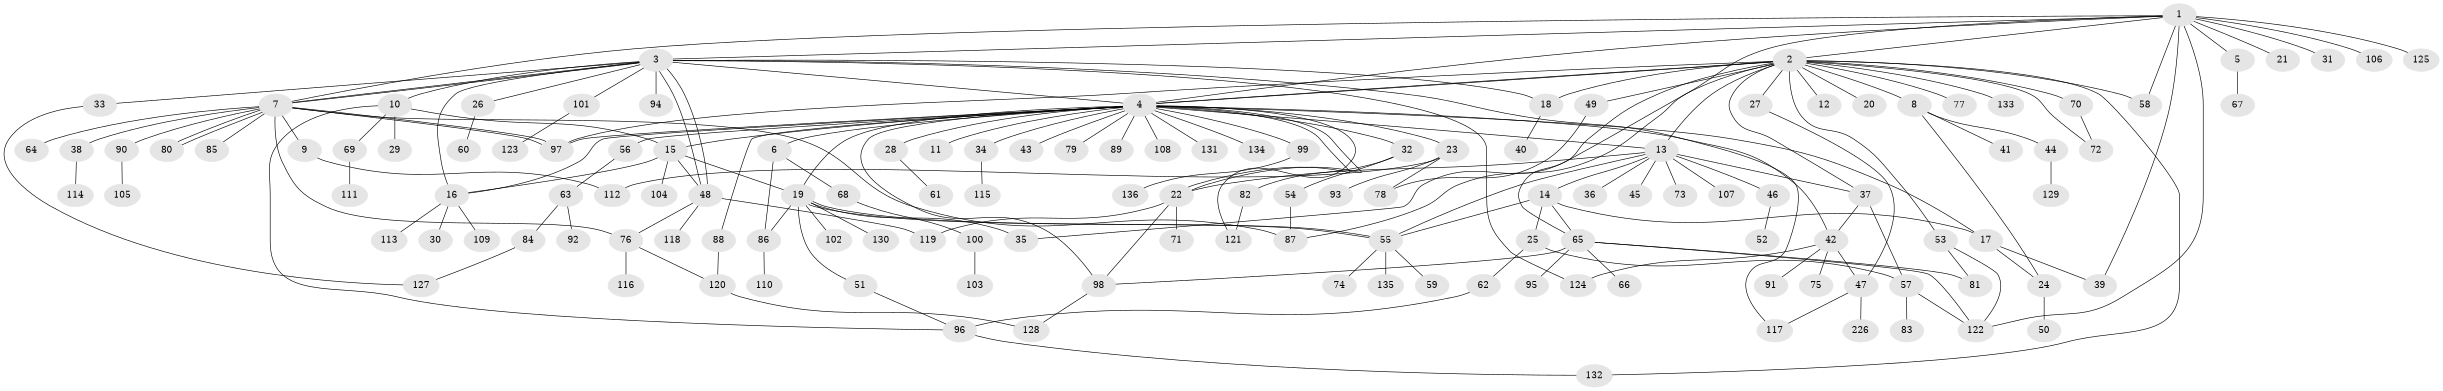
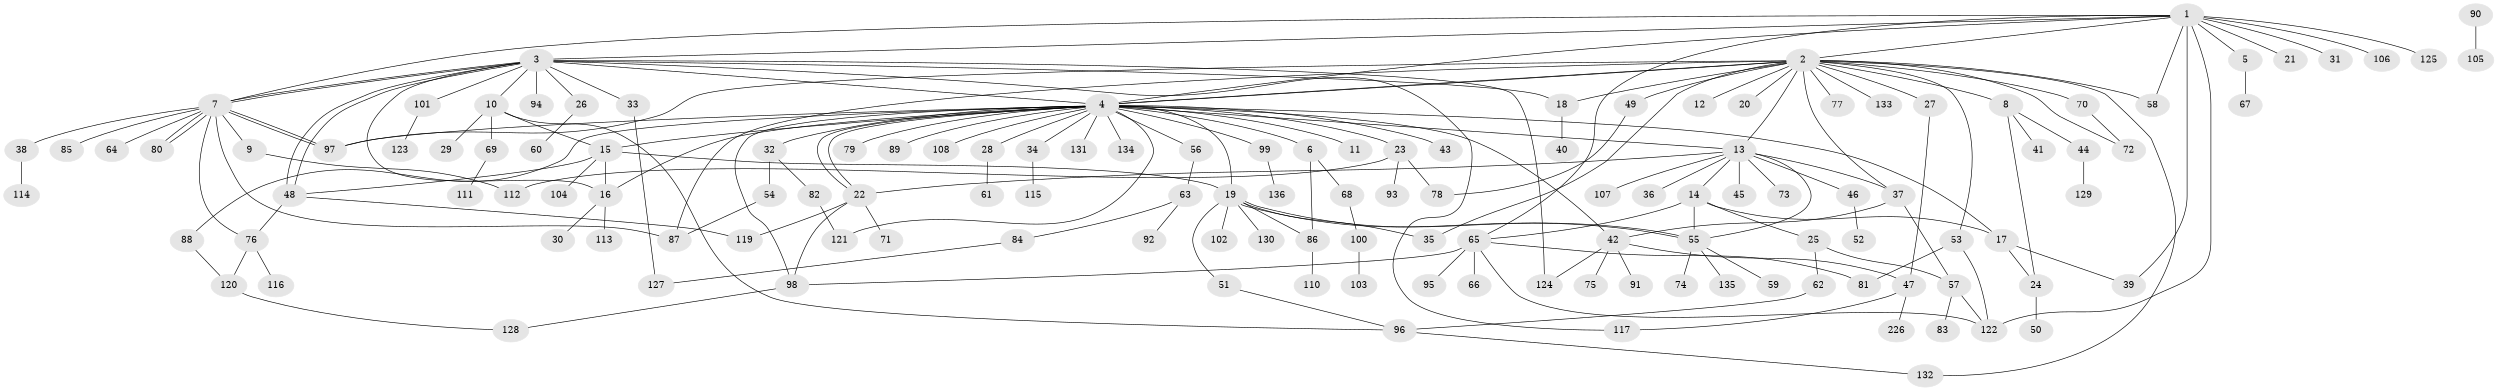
(197, 123) -> none
(482, 241) -> none
(672, 241) -> none
